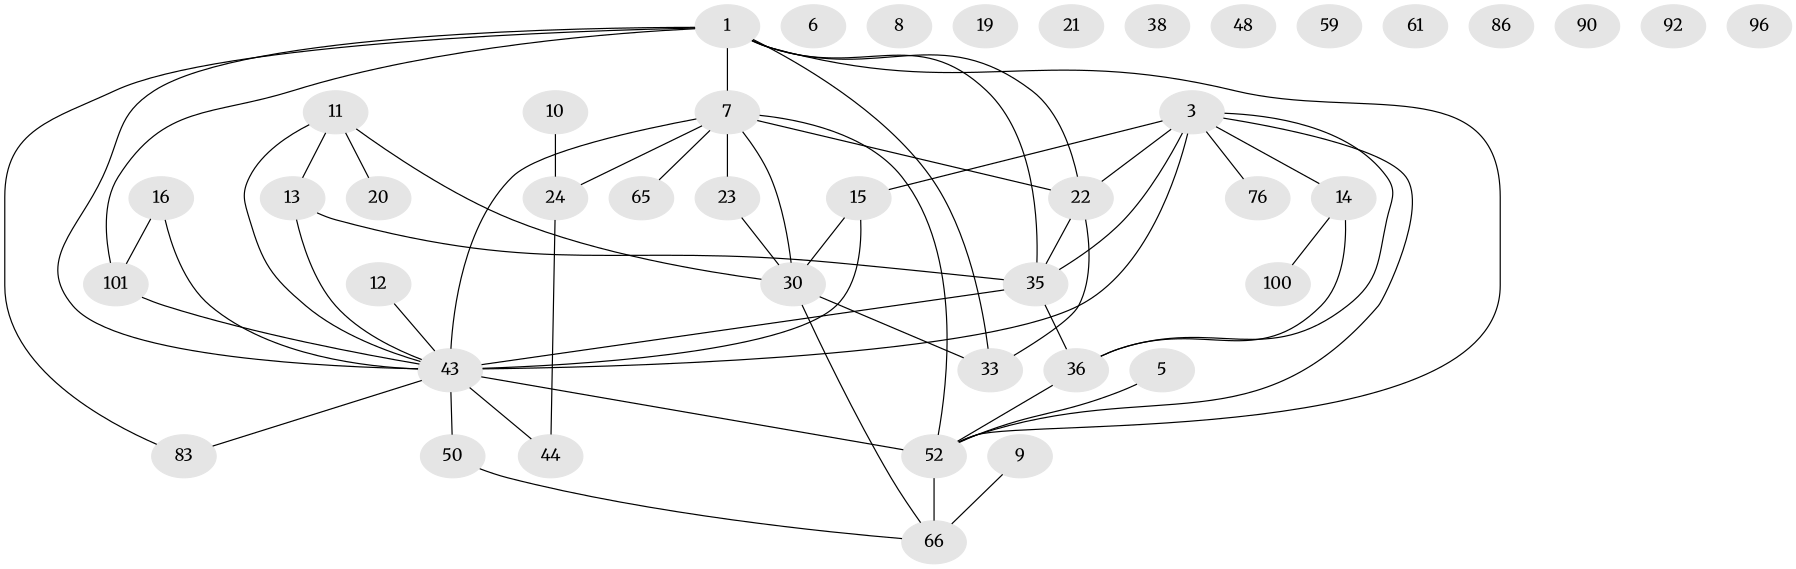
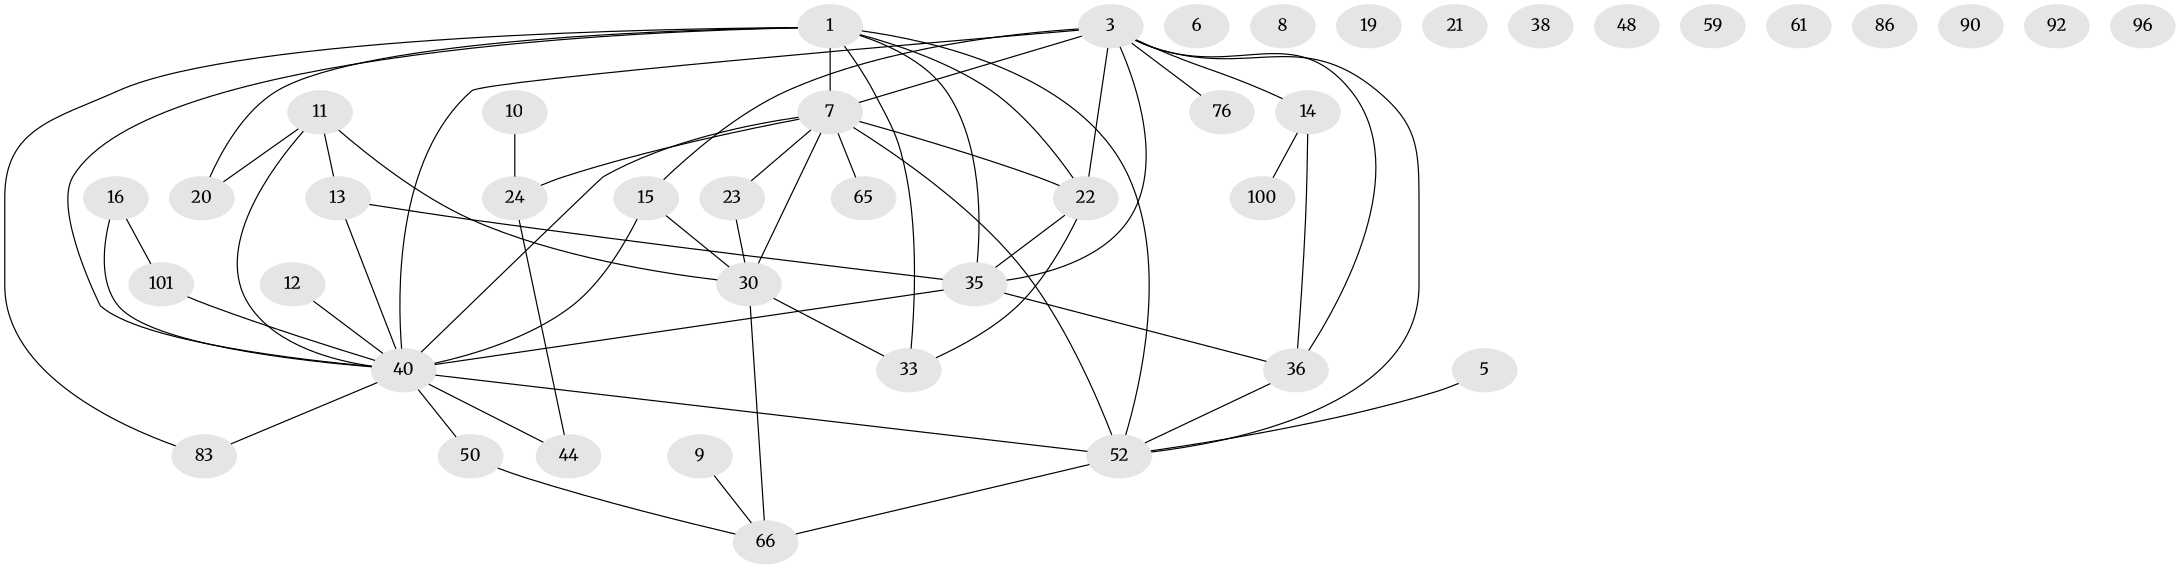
none -> (970, 69)
(350, 75) -> (479, 45)
(450, 370) -> (404, 370)
